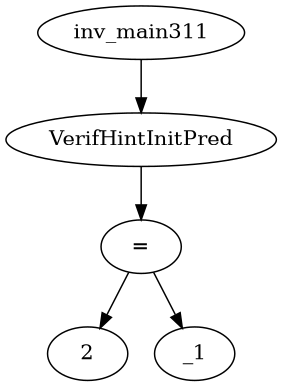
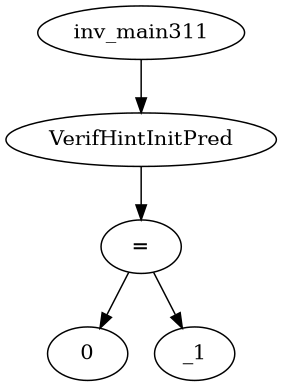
(88, 354) -> (88, 354)
